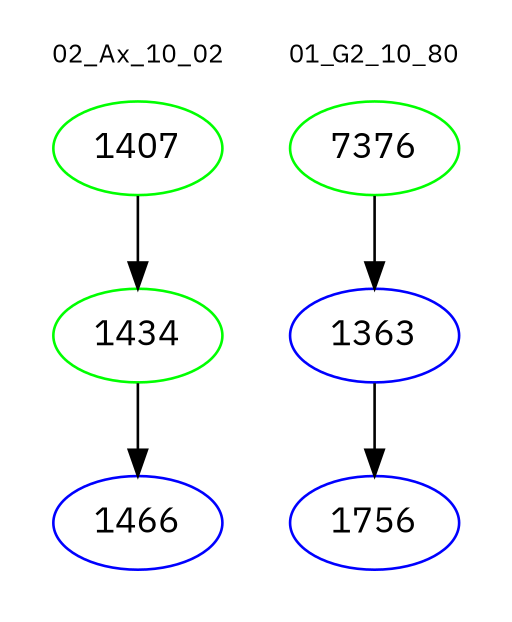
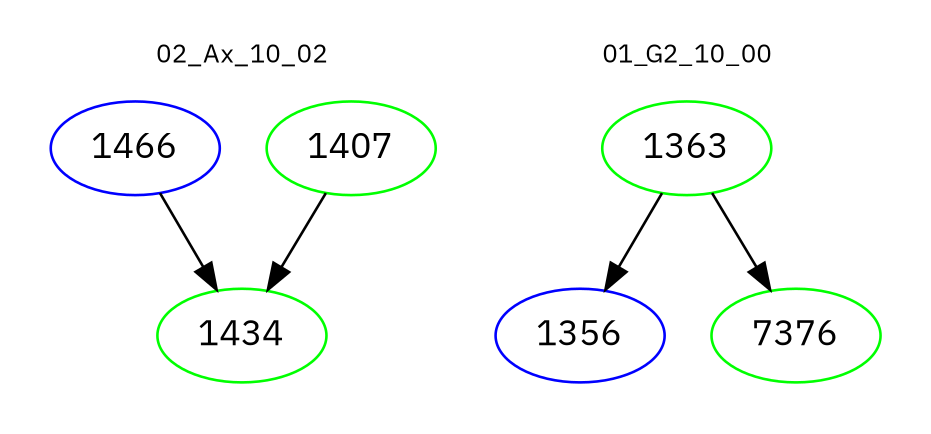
(375, 56) -> (688, 56)
(375, 229) -> (734, 230)
(375, 336) -> (687, 148)
(138, 416) -> (182, 230)
(375, 523) -> (580, 336)
